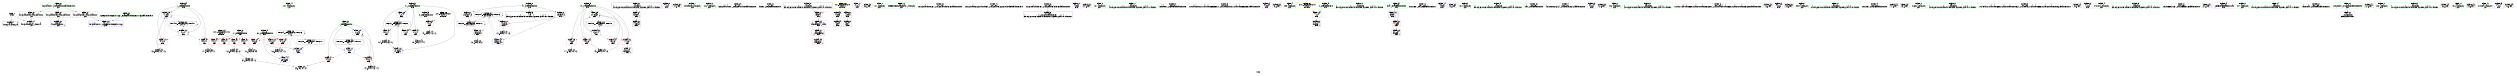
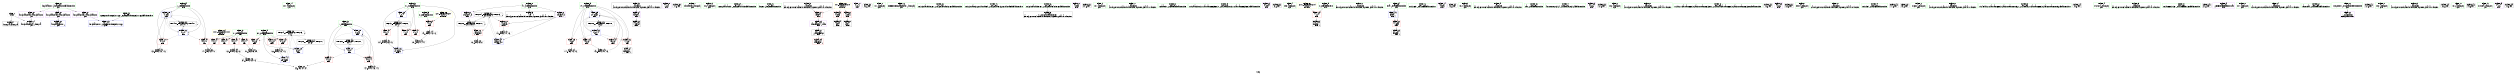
(2088, 6) -> none
